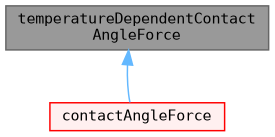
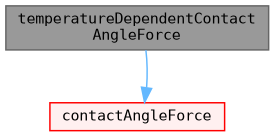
(128, 84) -> (147, 69)
